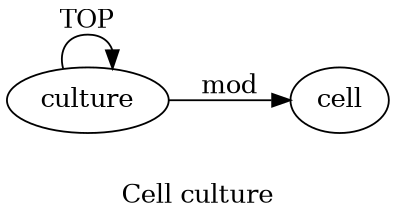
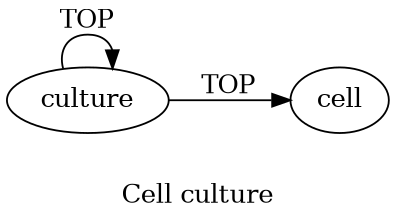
(229, 87) -> (229, 87)
